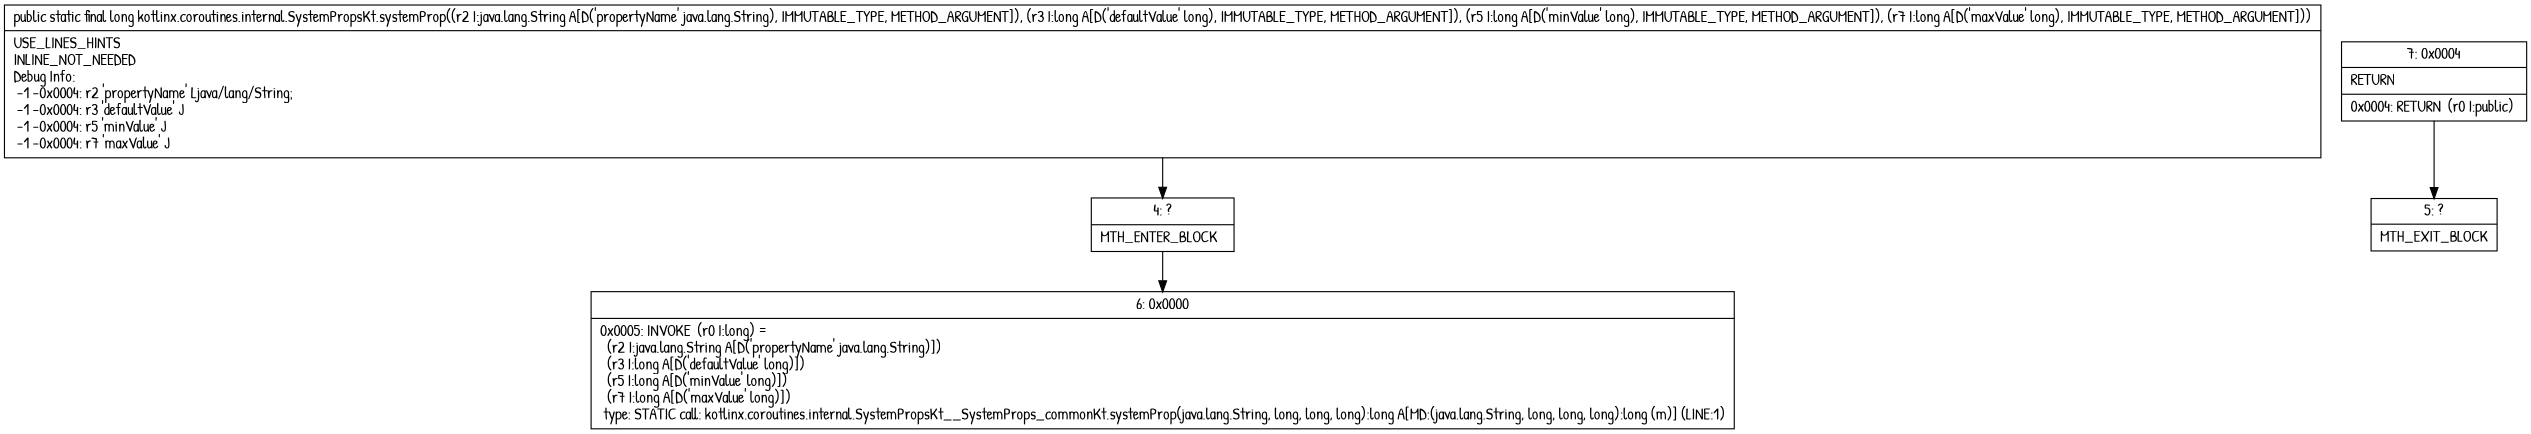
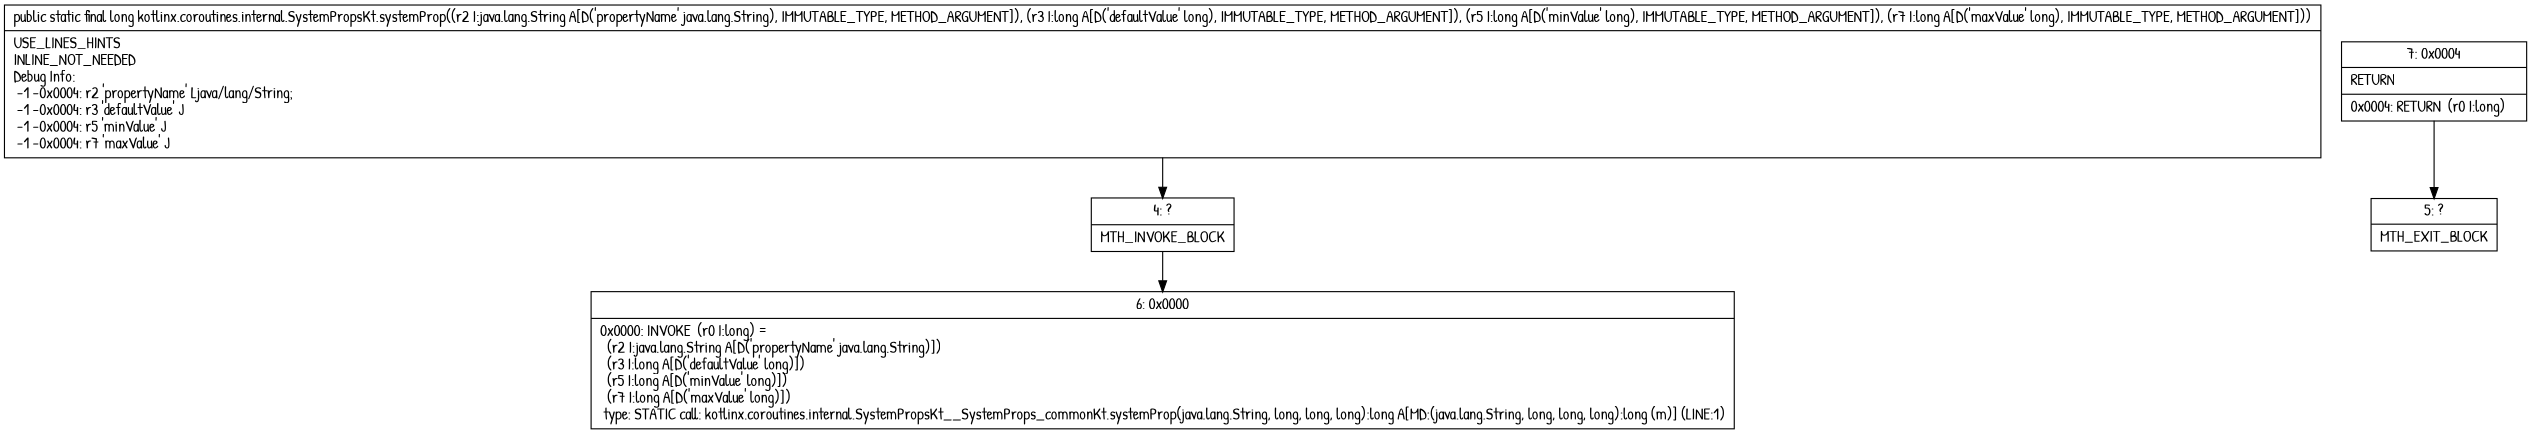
(2434, 107) -> (2430, 107)
(1159, 238) -> (1163, 238)
(686, 331) -> (686, 331)
